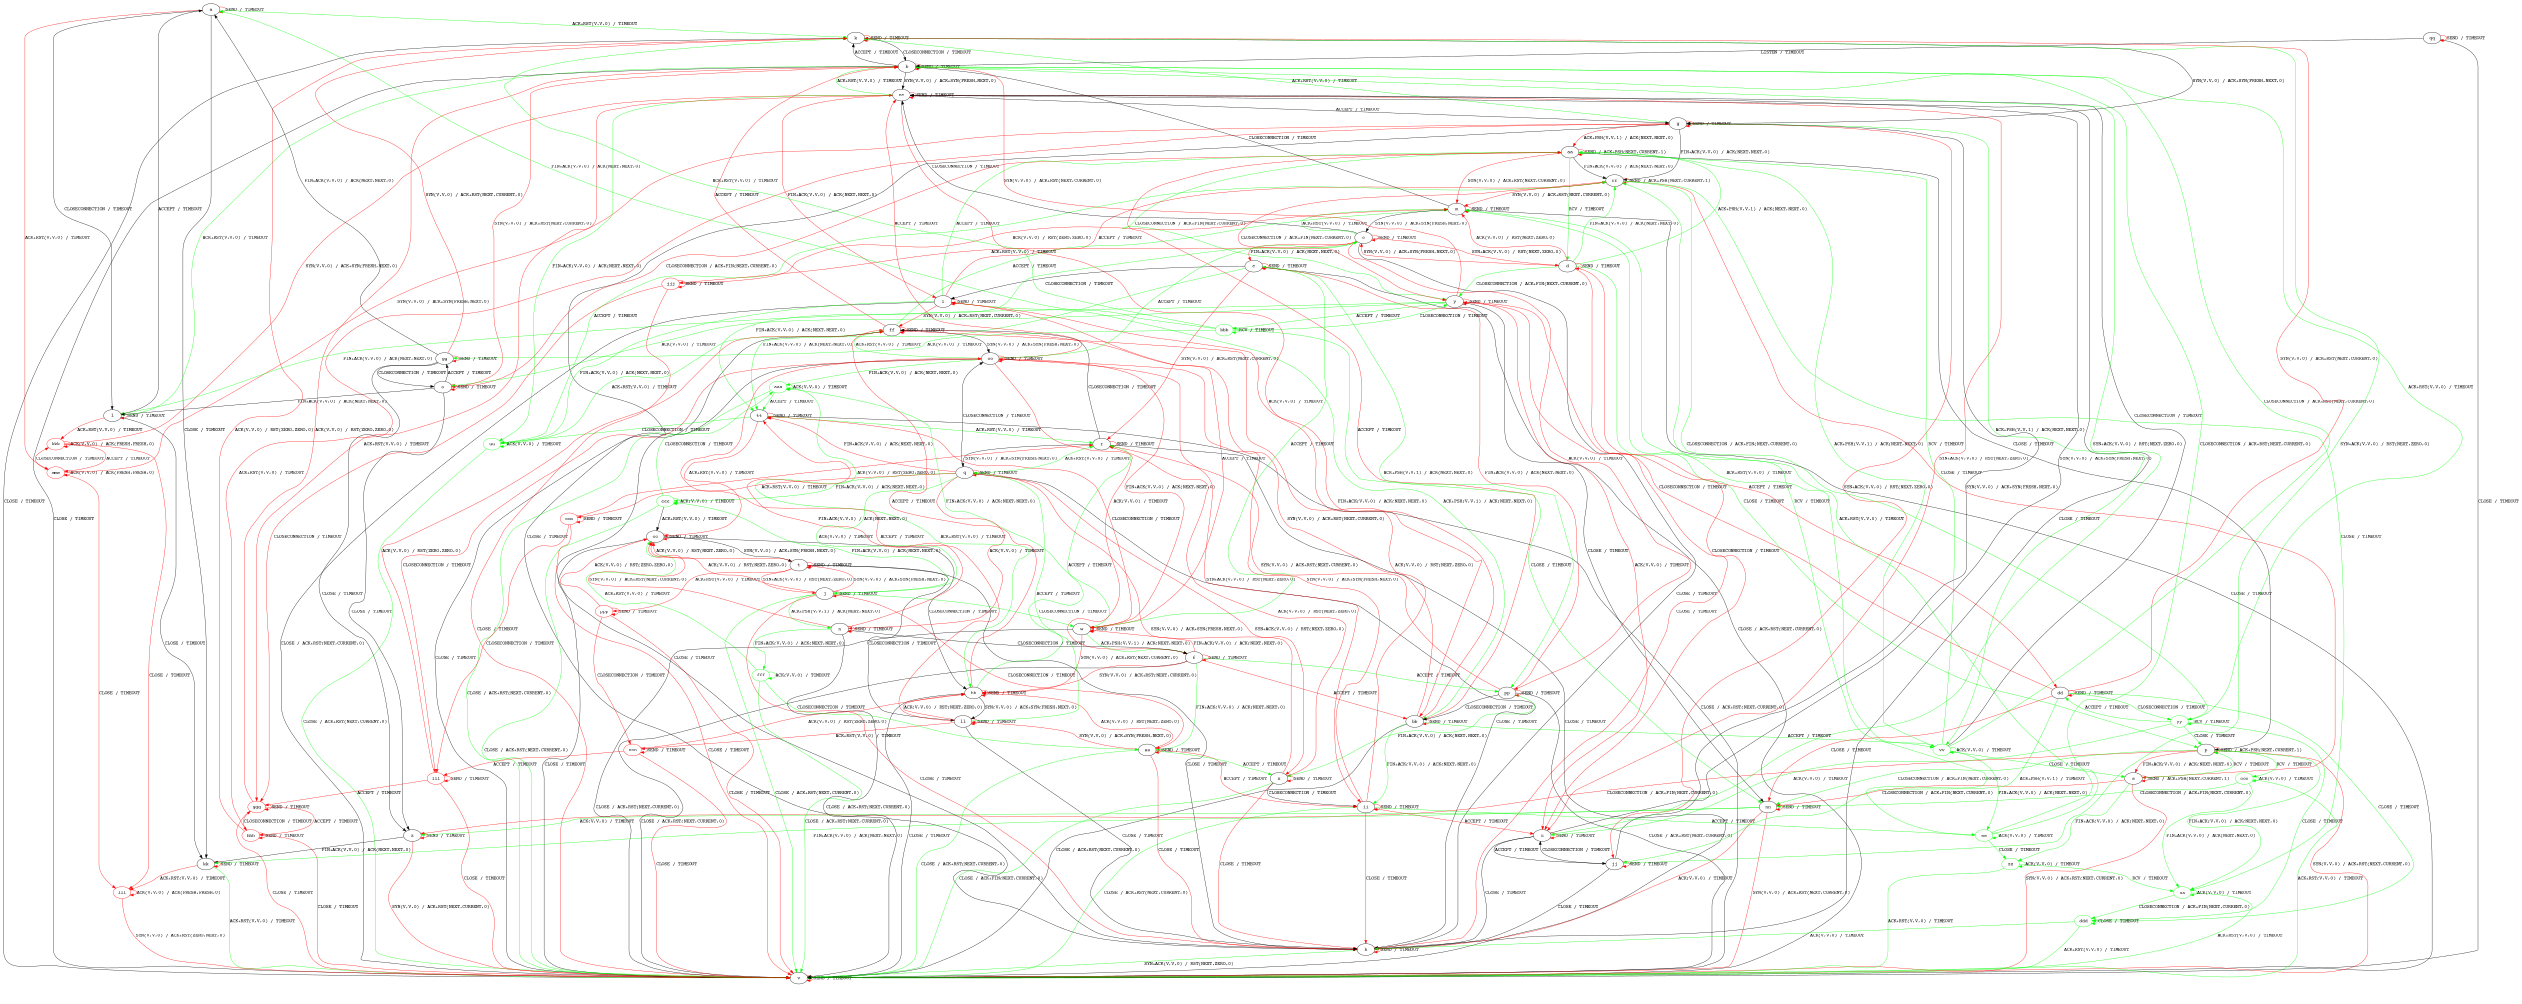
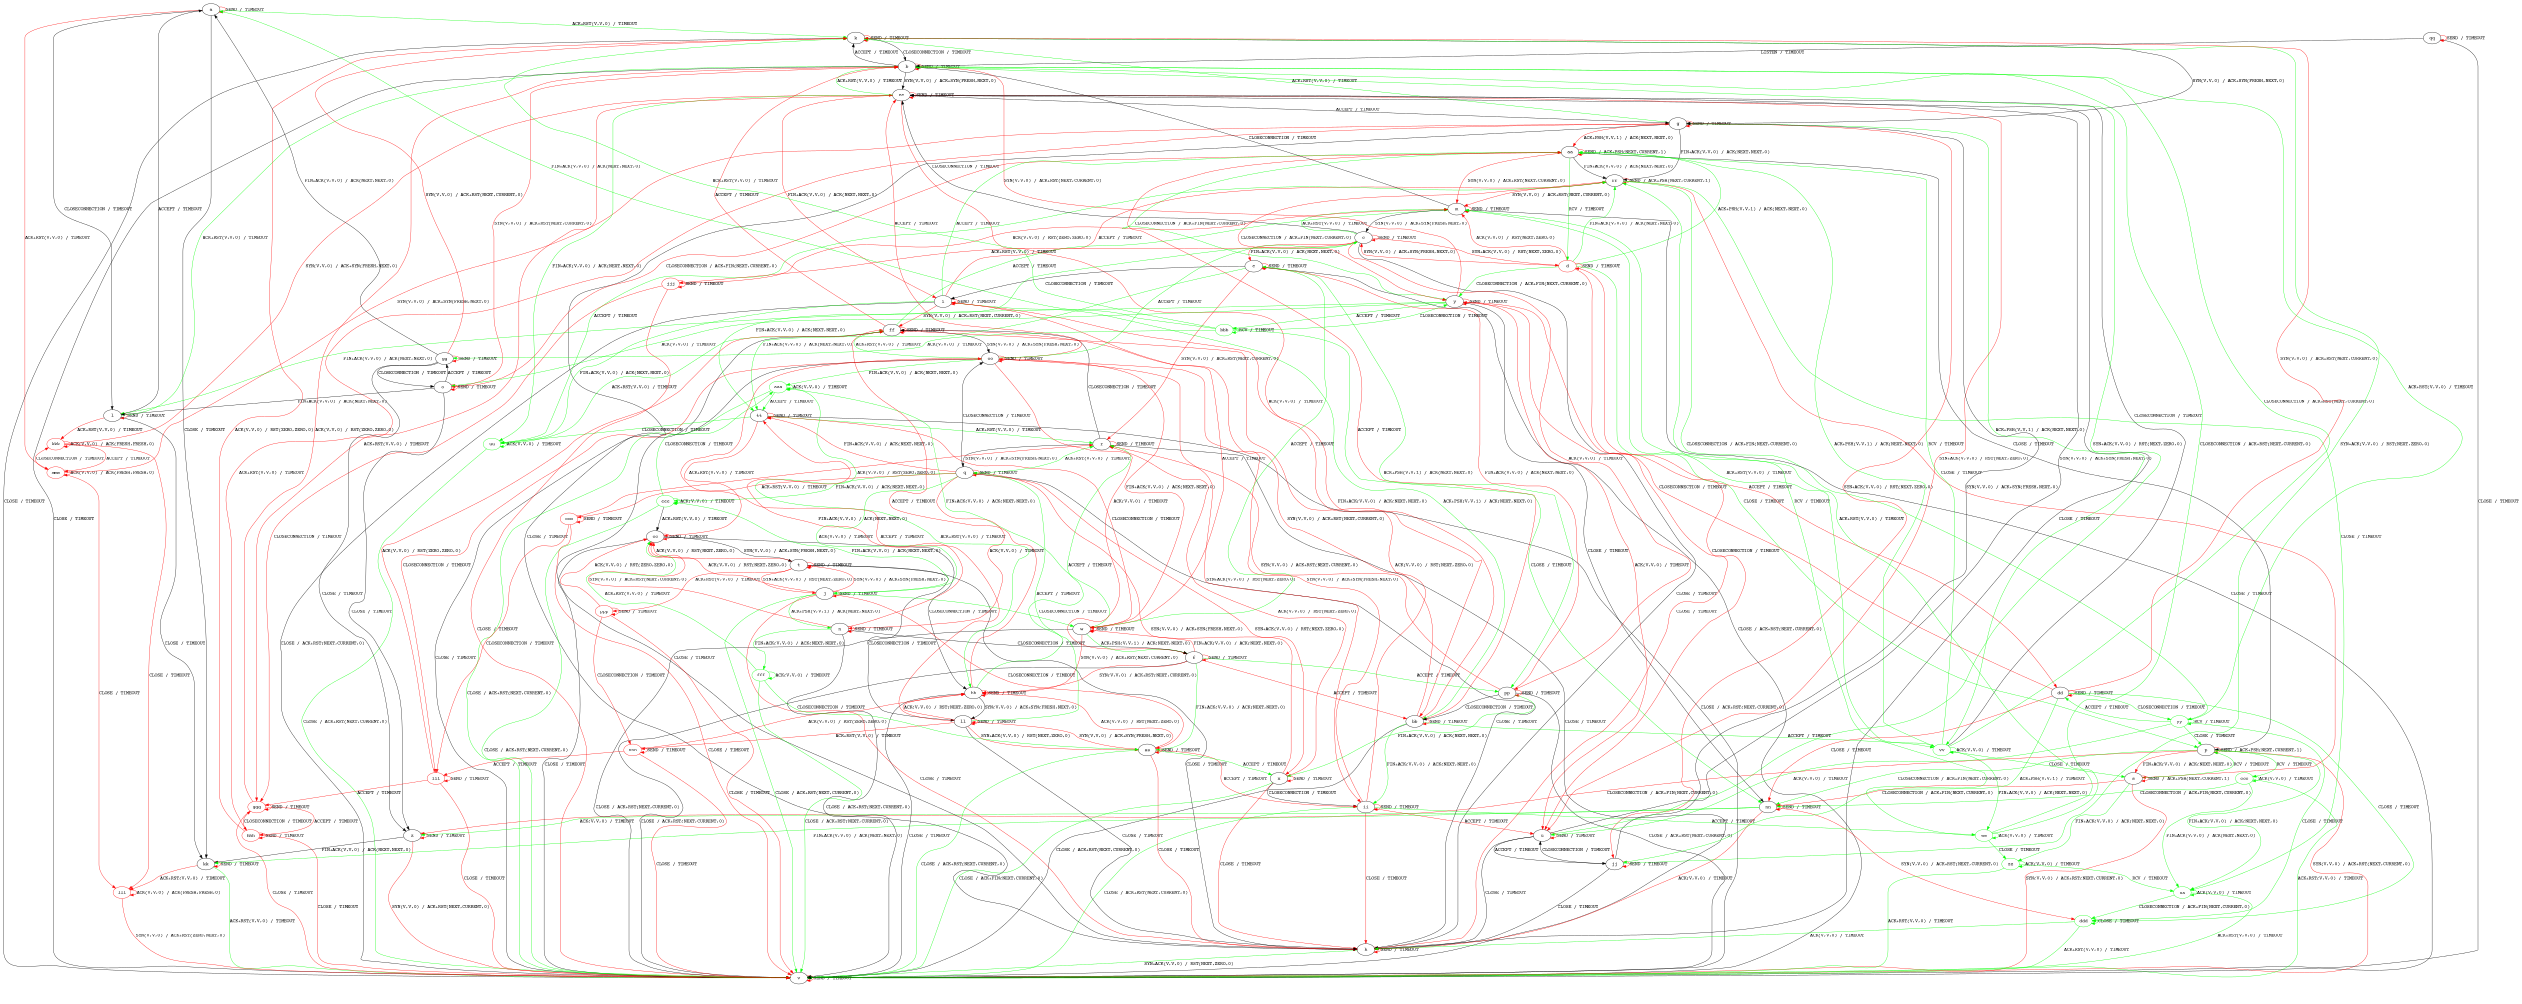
(1567, 266) -> (1567, 266)
none -> (1049, 748)
(1349, 974) -> (1910, 874)
